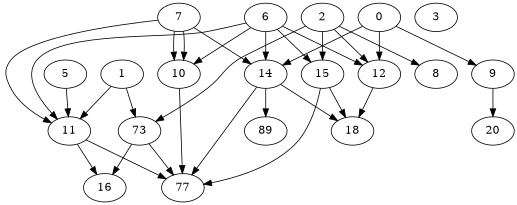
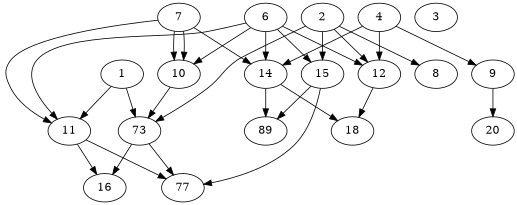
(379, 17) -> (379, 17)
(65, 74) -> none
(336, 99) -> (296, 100)
(181, 127) -> (162, 99)
(227, 128) -> none
